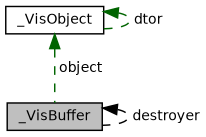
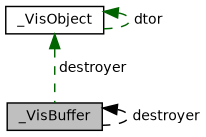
(79, 68) -> (91, 68)
